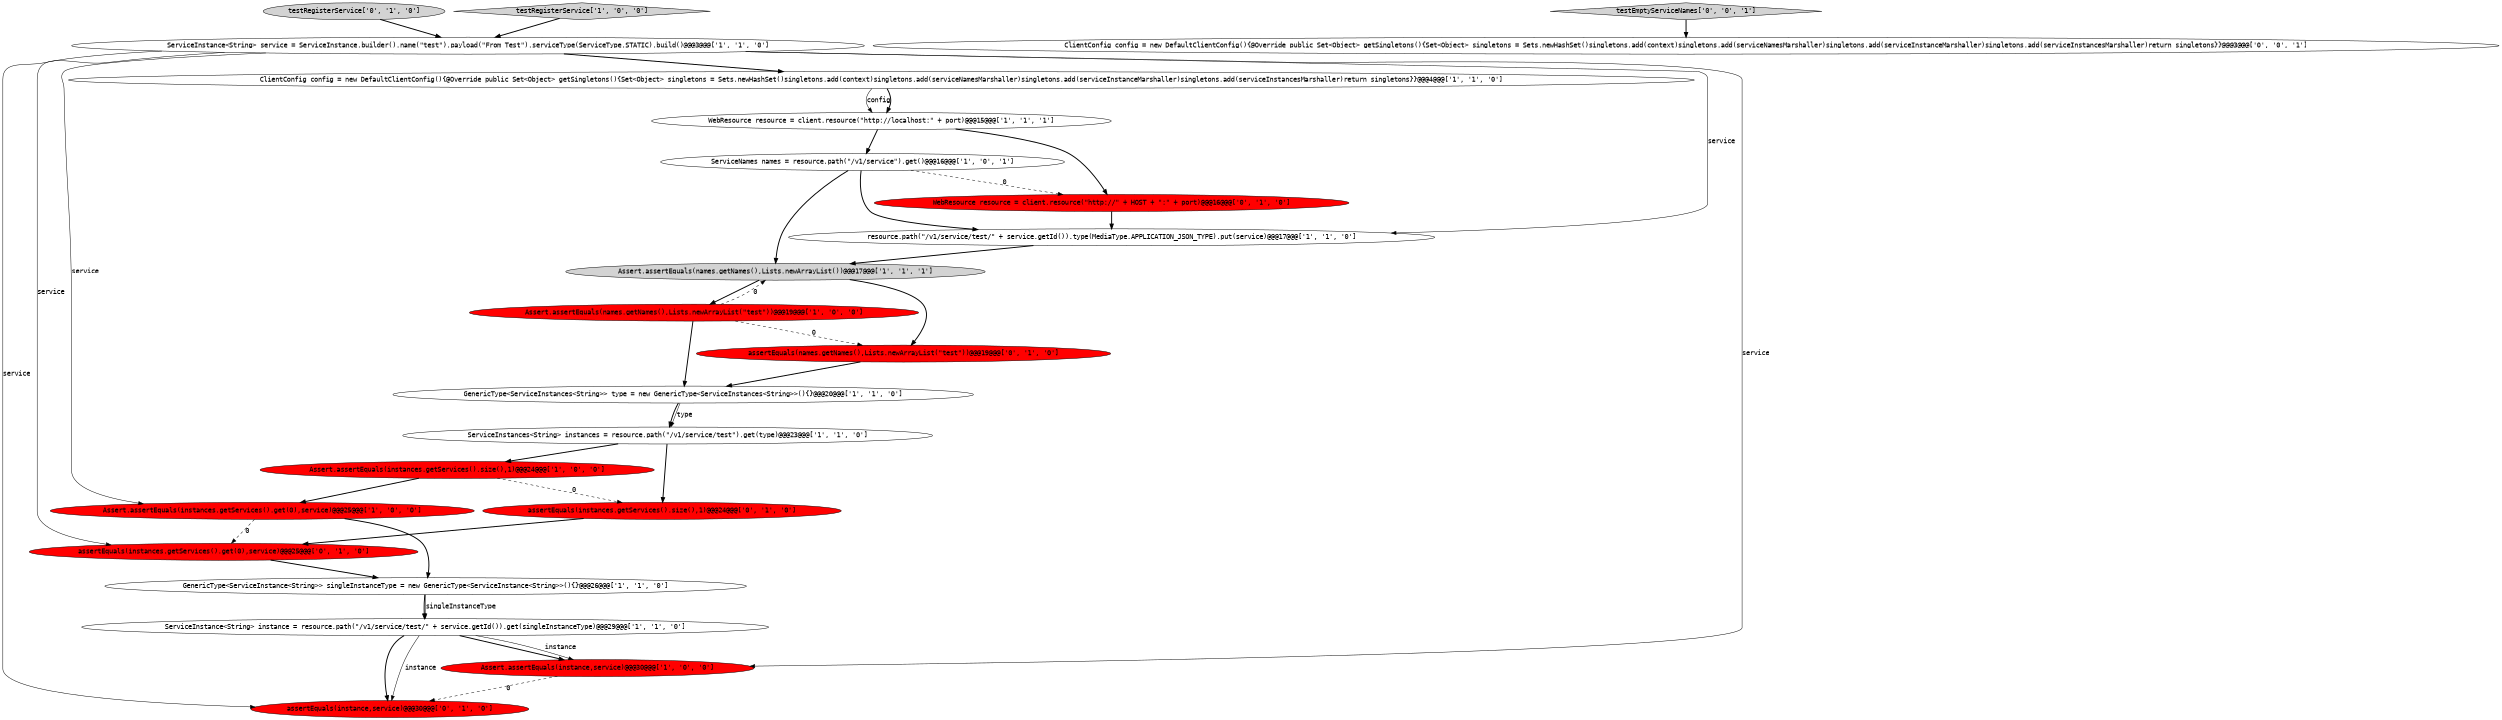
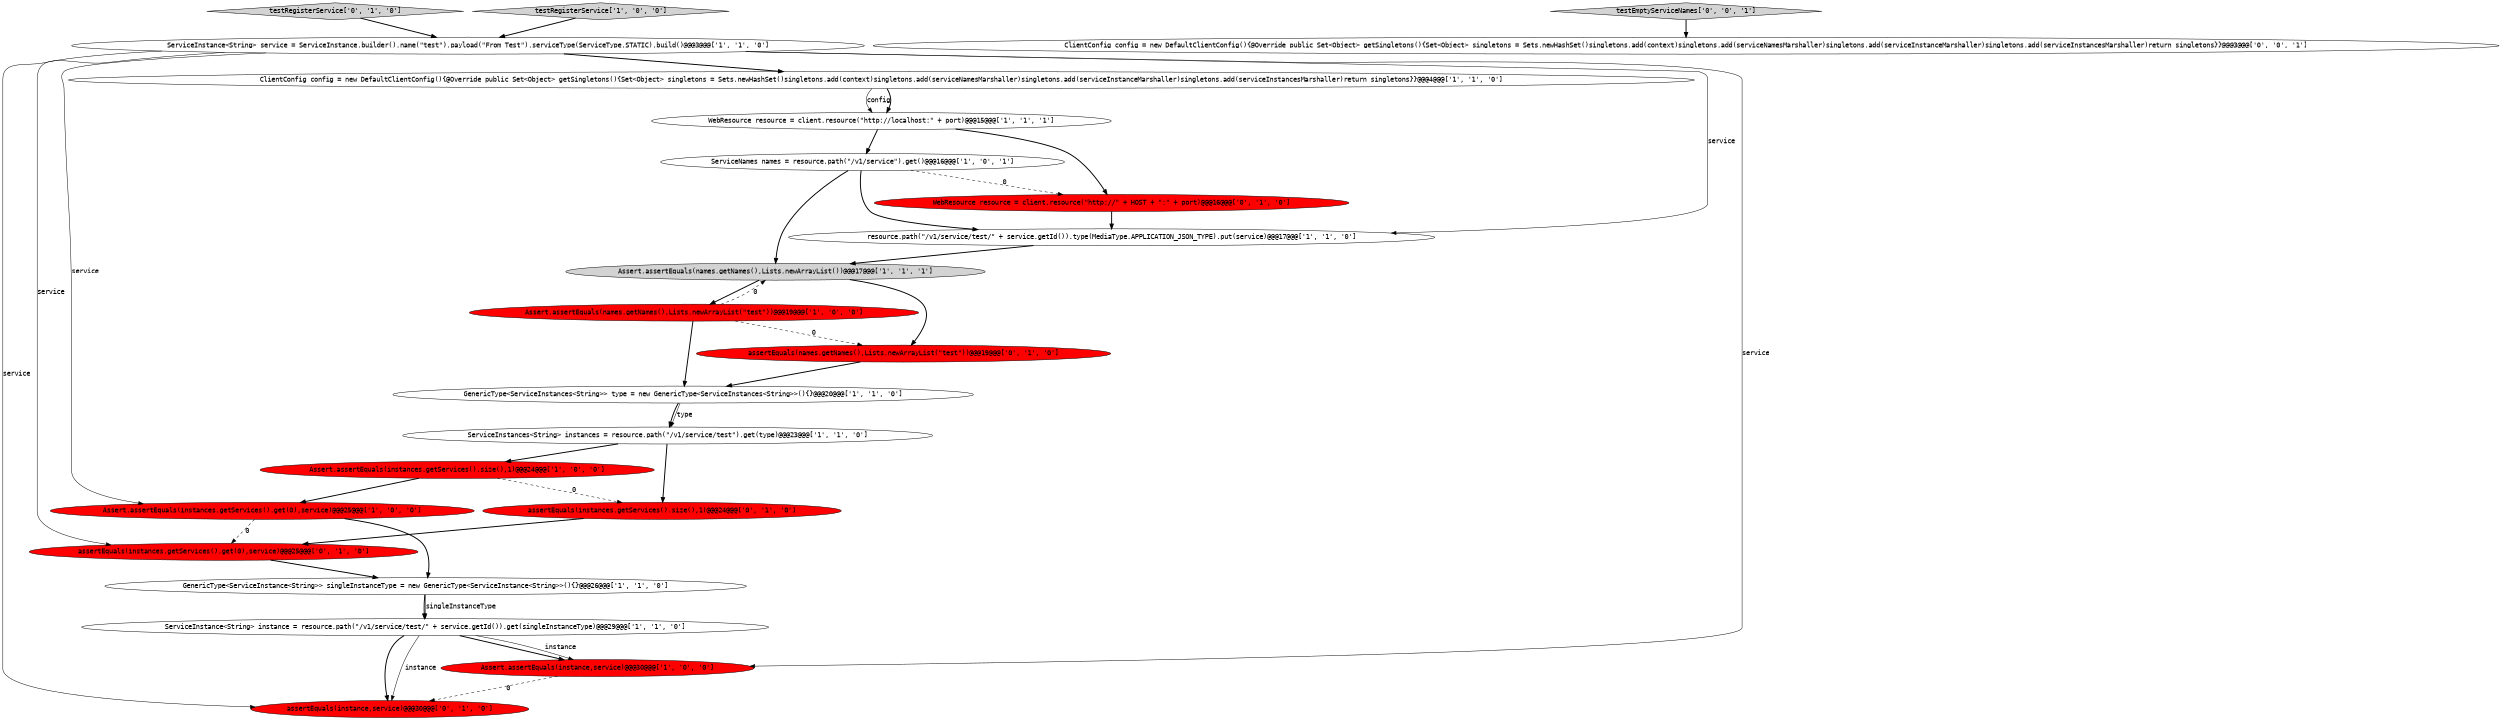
(354, 11) -> (335, 11)
